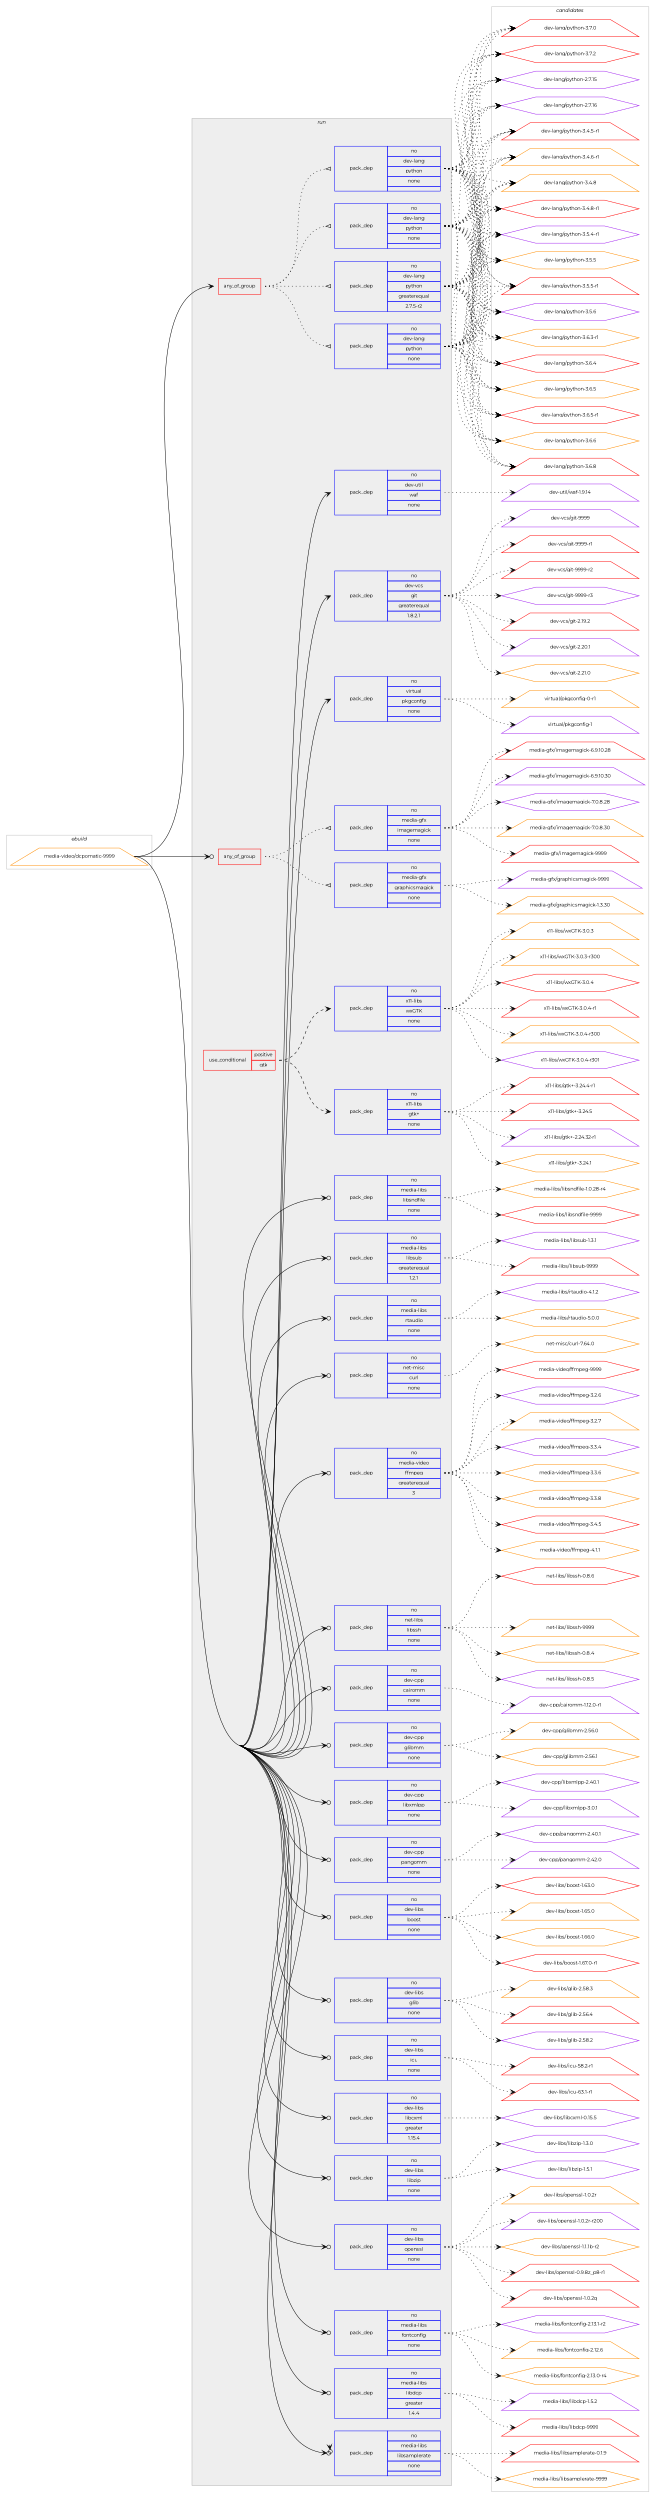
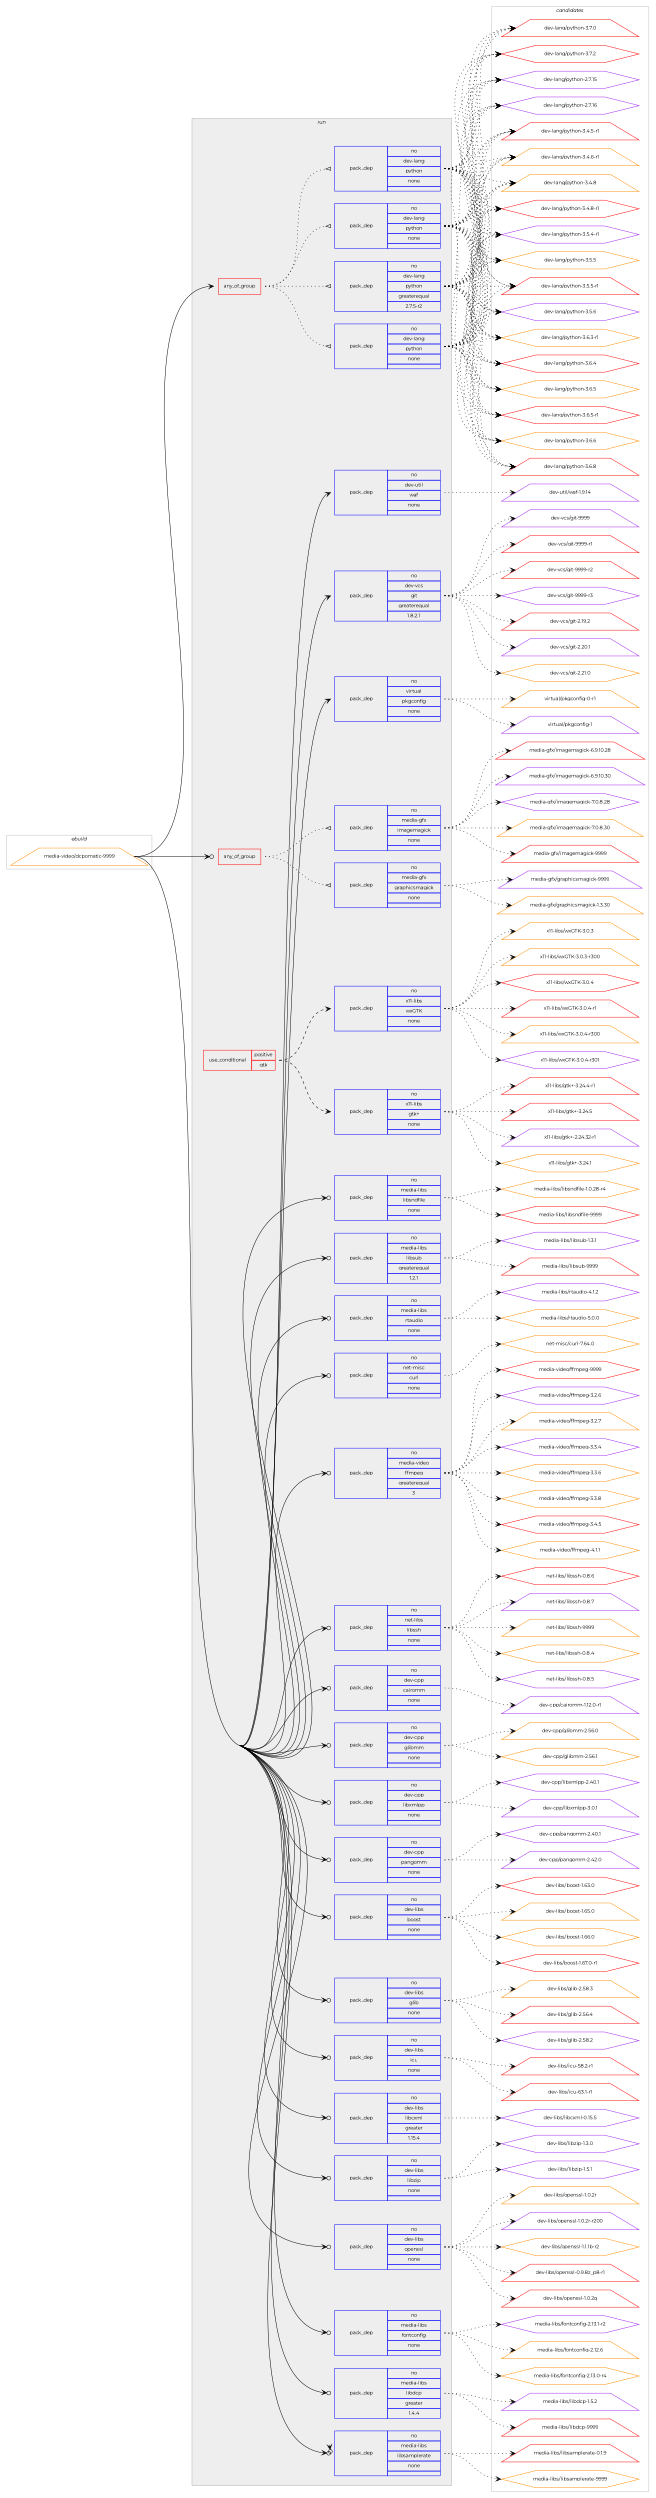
none -> (570, 1602)
